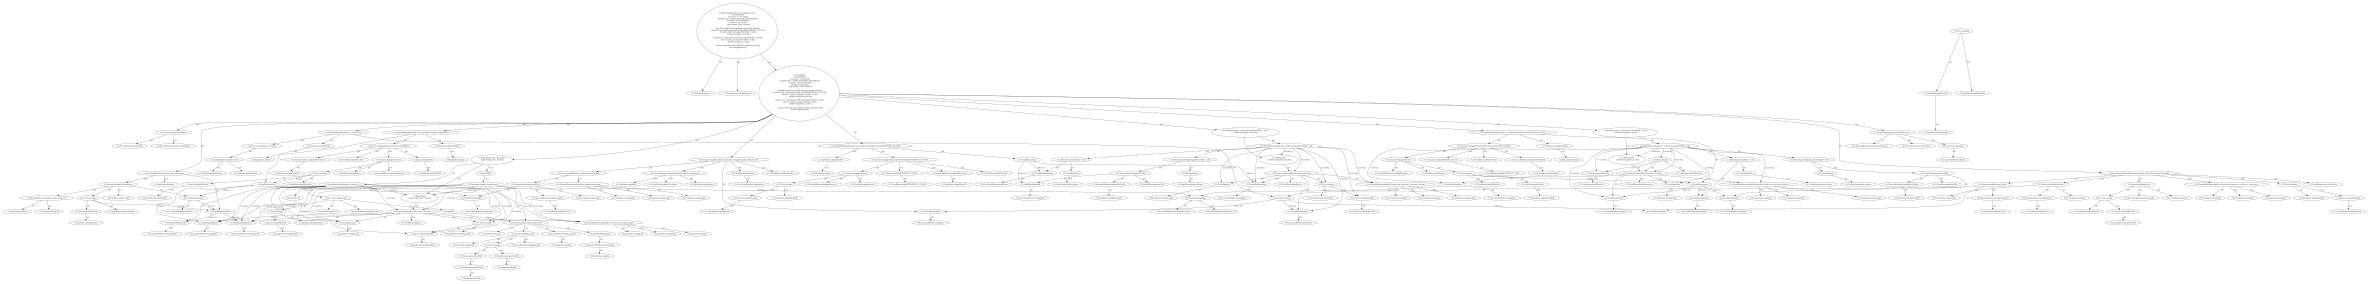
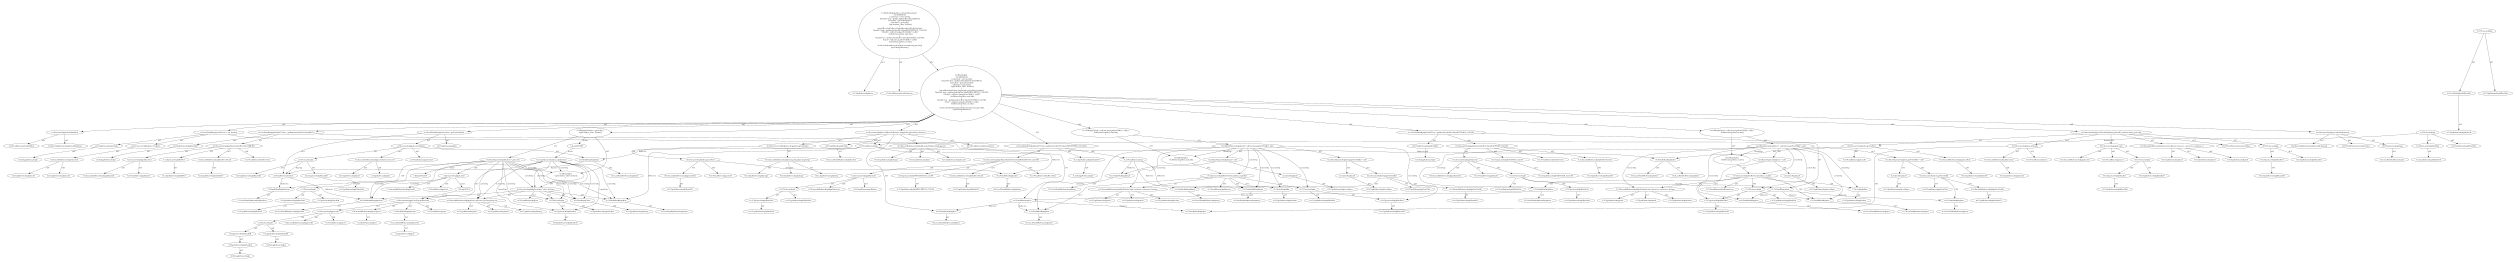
(1652, 166) -> (1752, 182)
(355, 167) -> none
(663, 184) -> (954, 160)
(1173, 212) -> (1645, 176)
